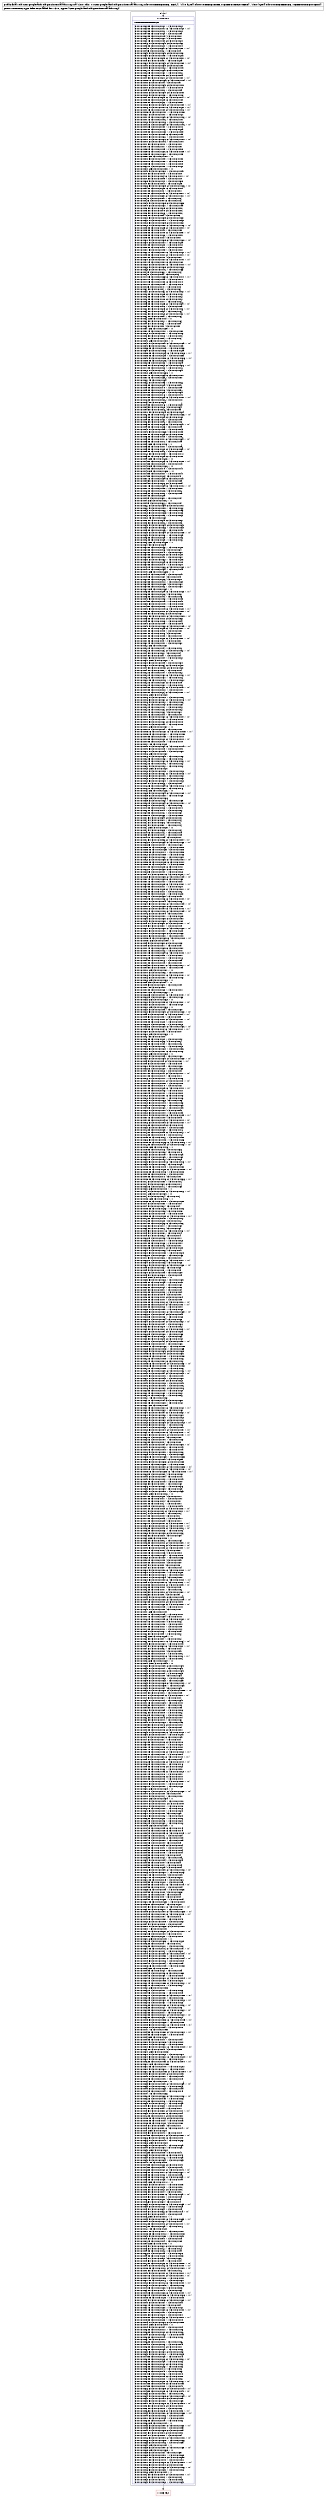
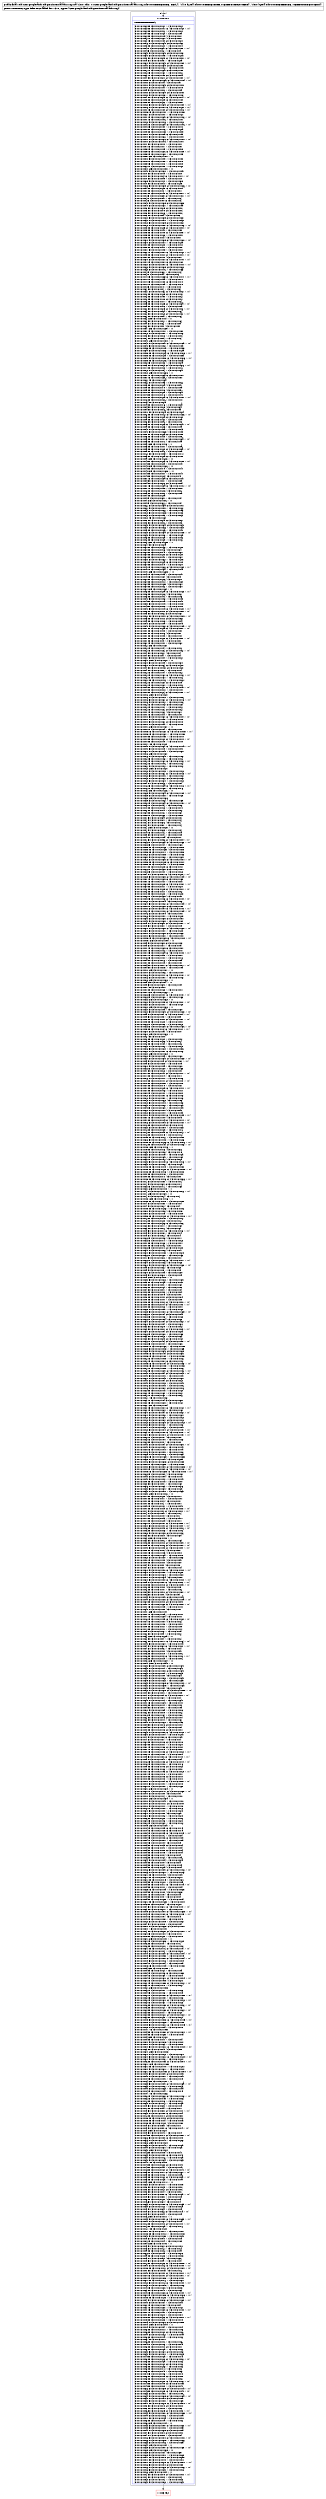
(146, 22) -> (145, 22)
